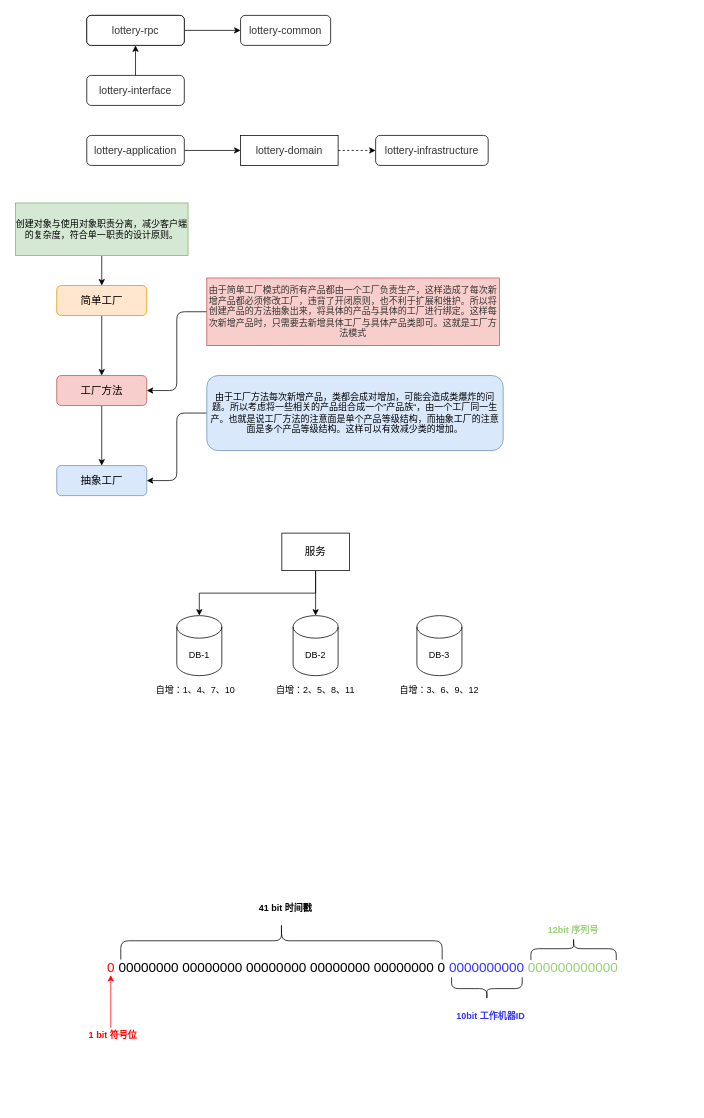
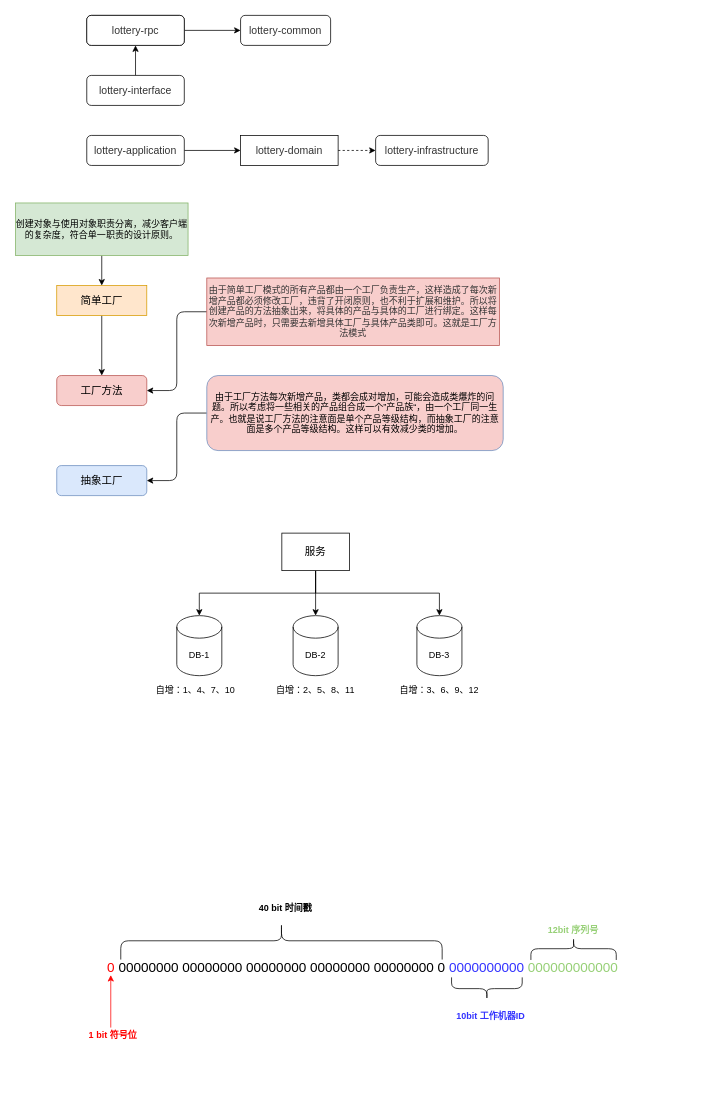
(102, 300) -> (102, 300)
(355, 413) -> (355, 413)
(102, 432) -> none
none -> (439, 600)
(285, 908) -> (285, 908)
